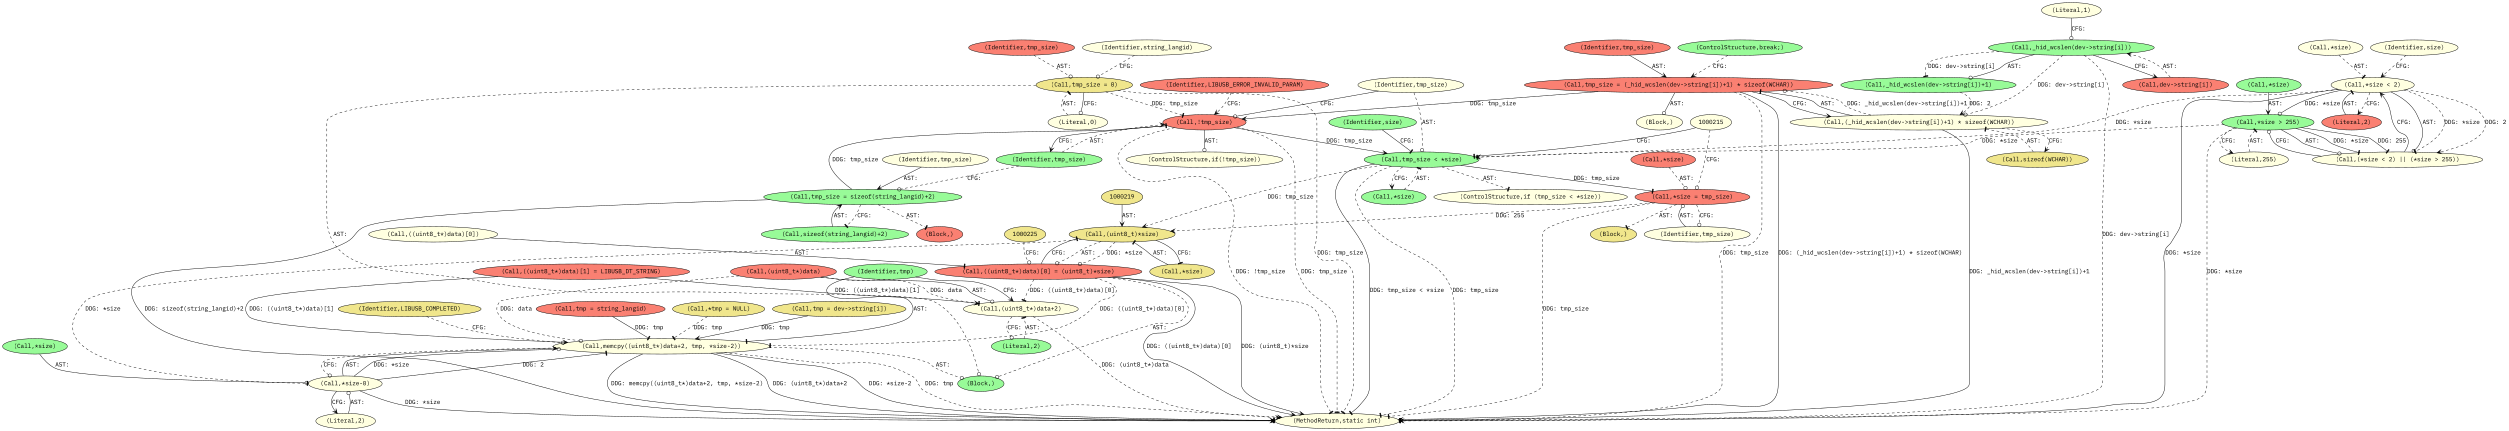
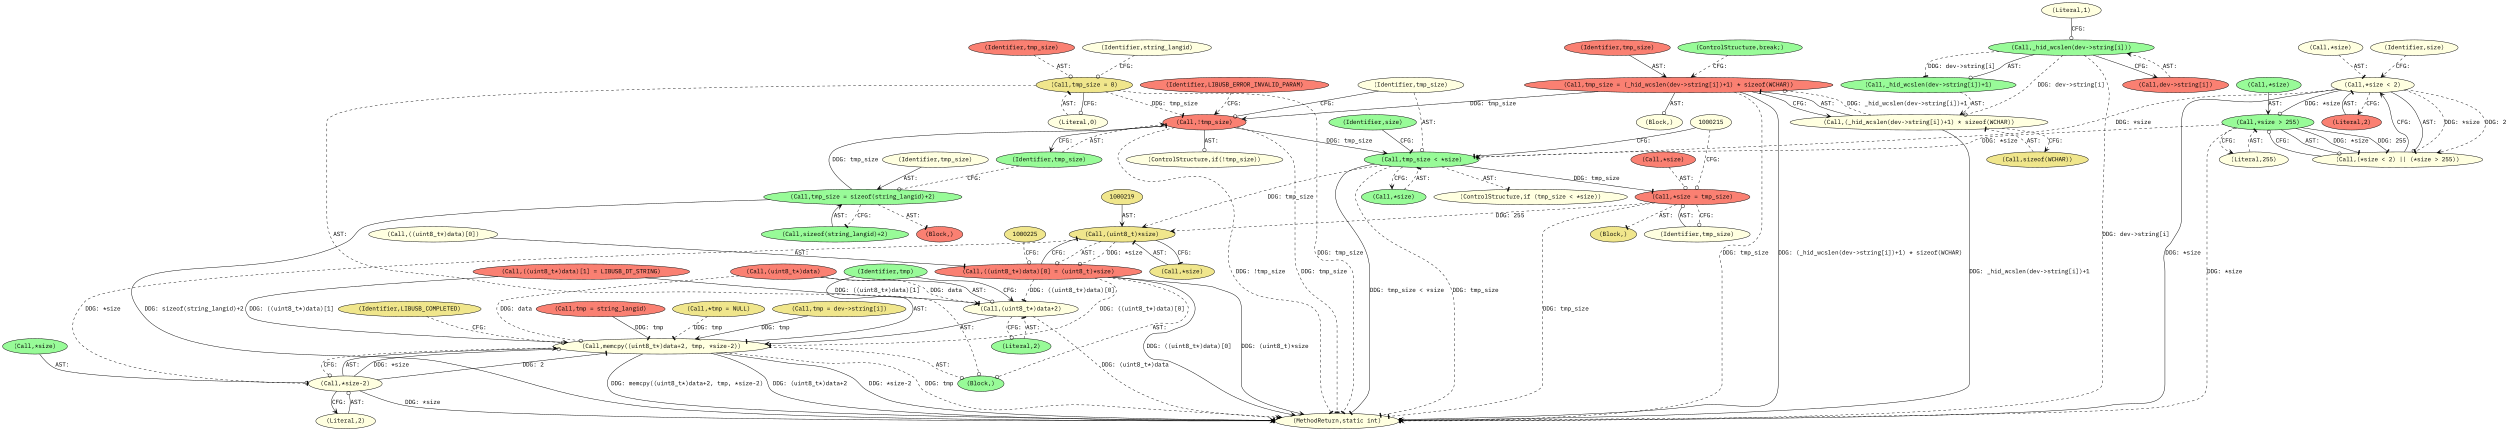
(1980, 104) -> (1980, 104)
none -> (884, 336)
(345, 384) -> (345, 384)
